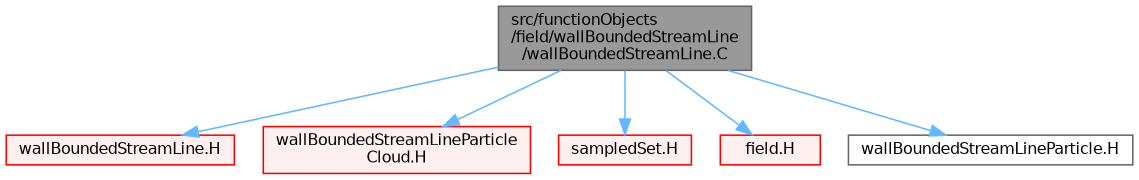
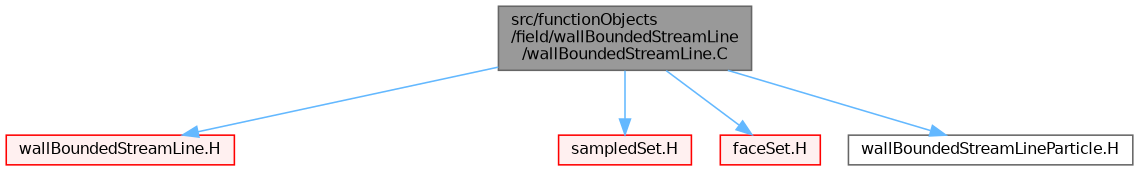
(397, 150) -> none
(770, 150) -> (770, 150)
